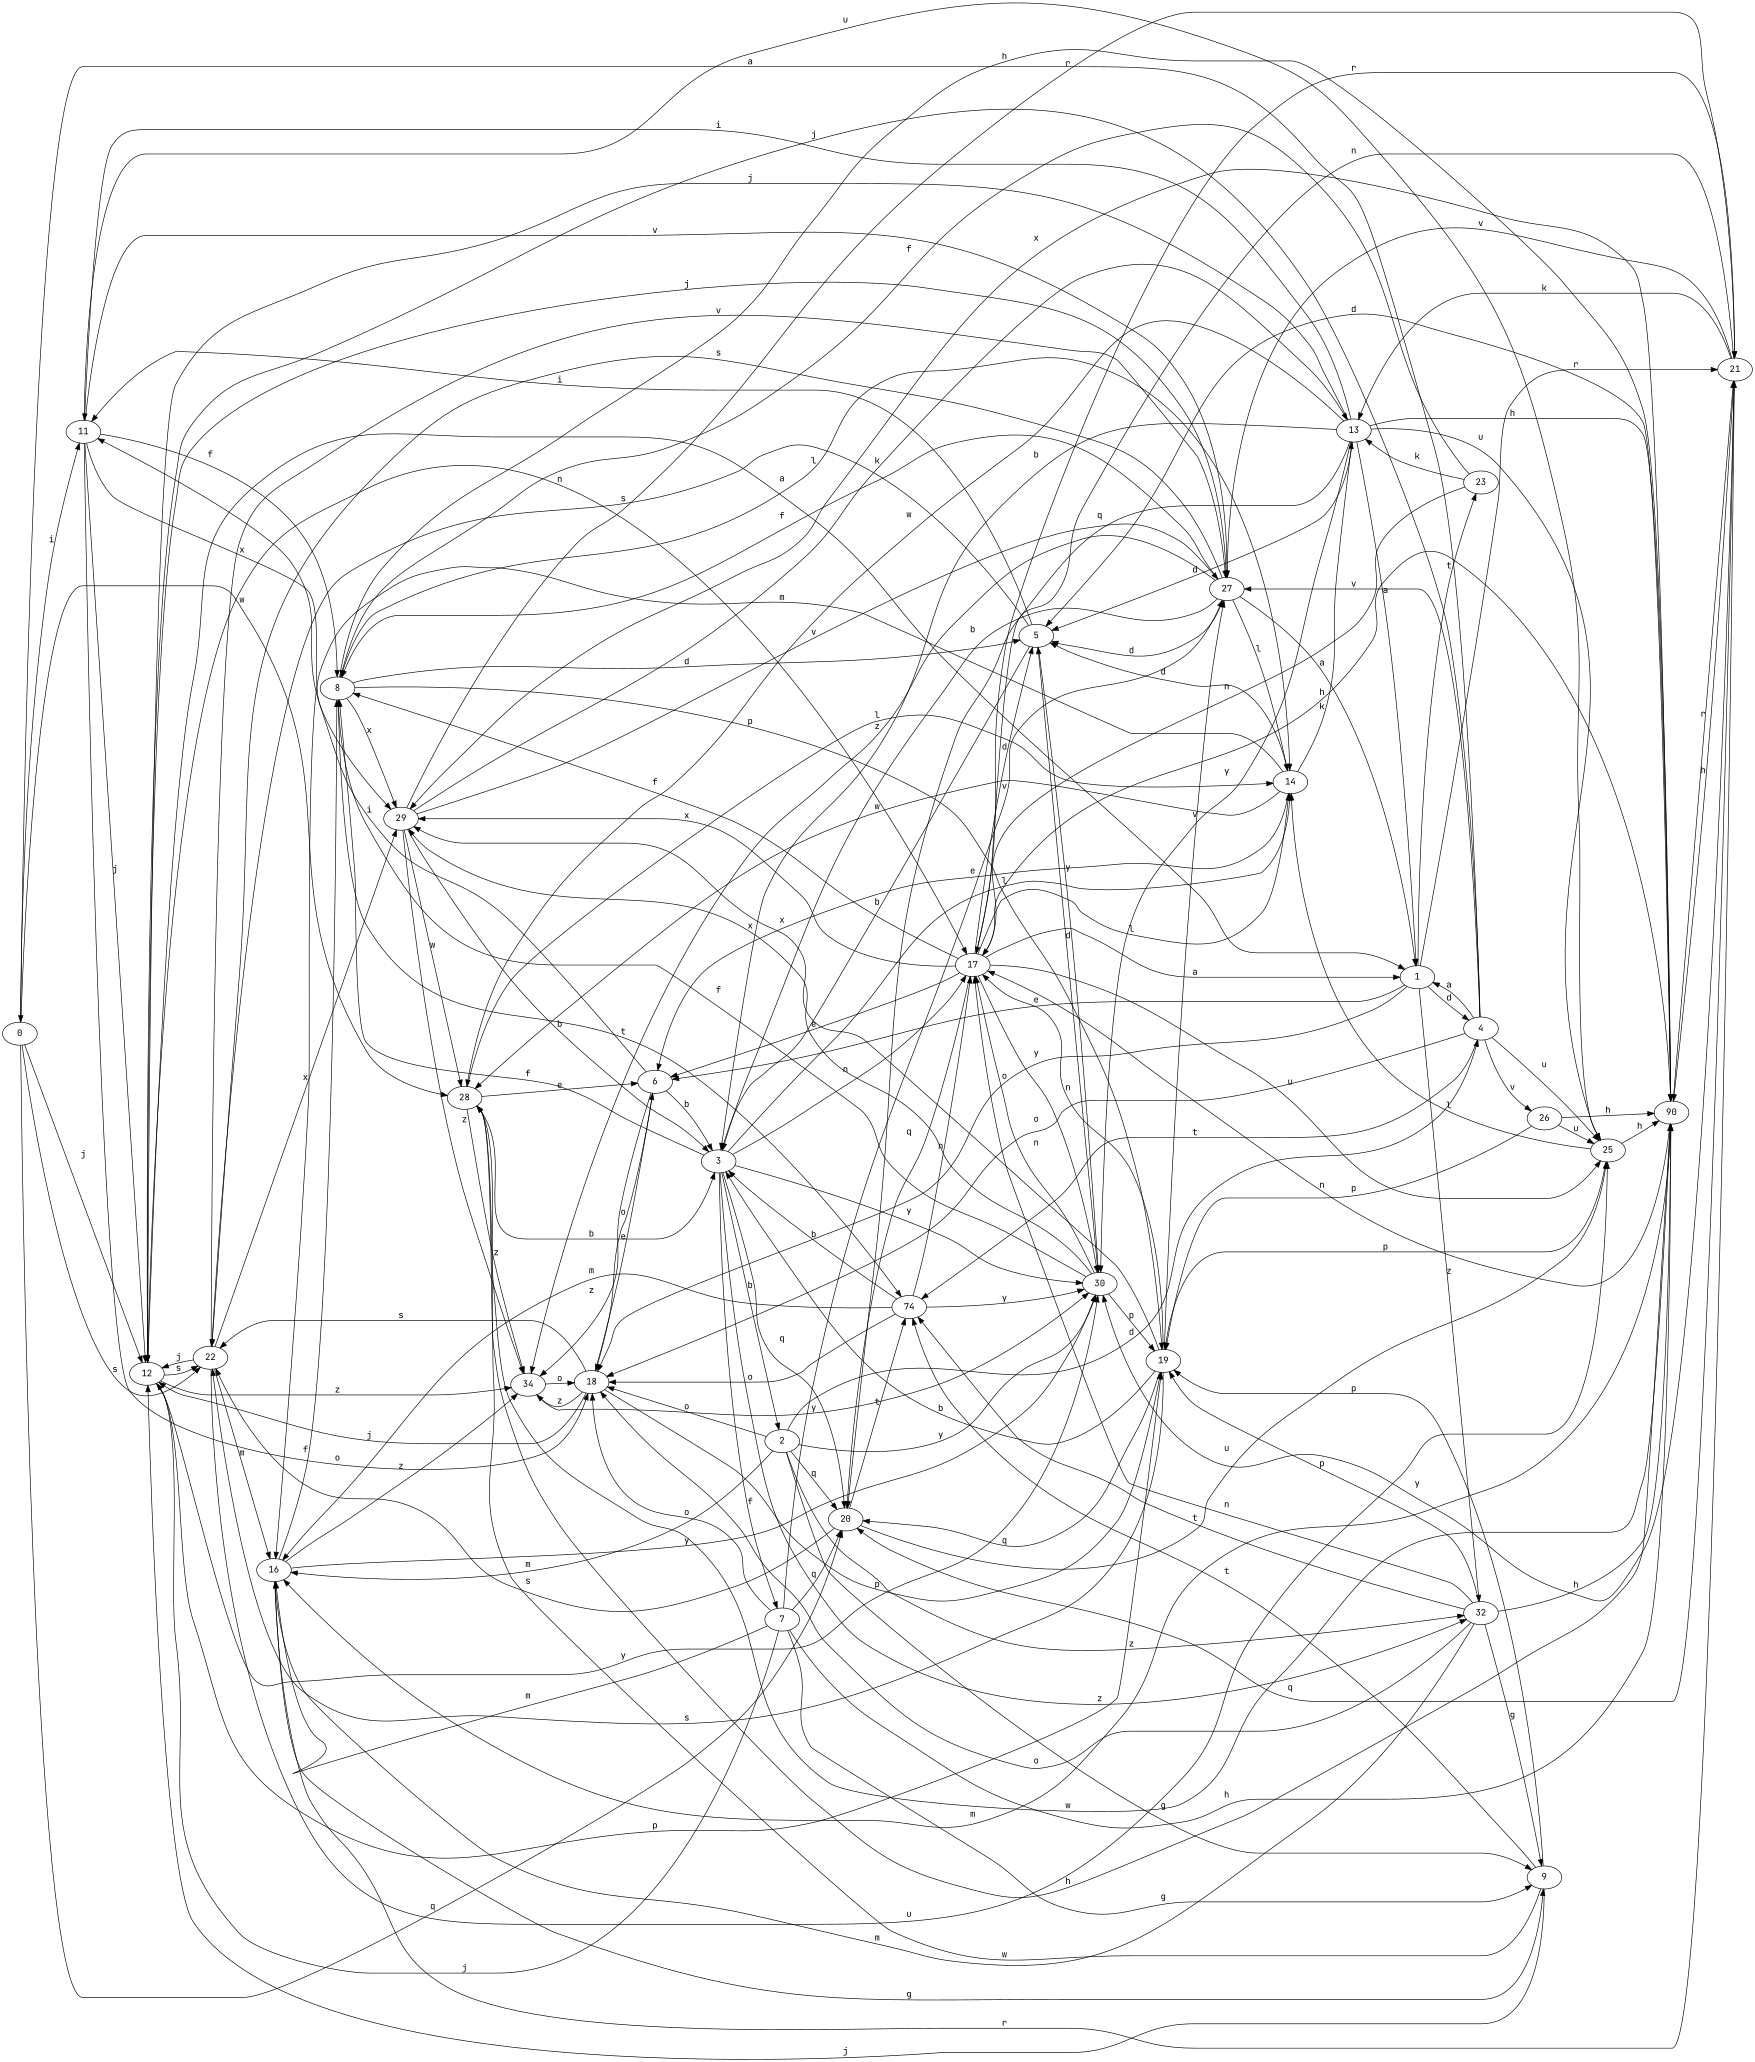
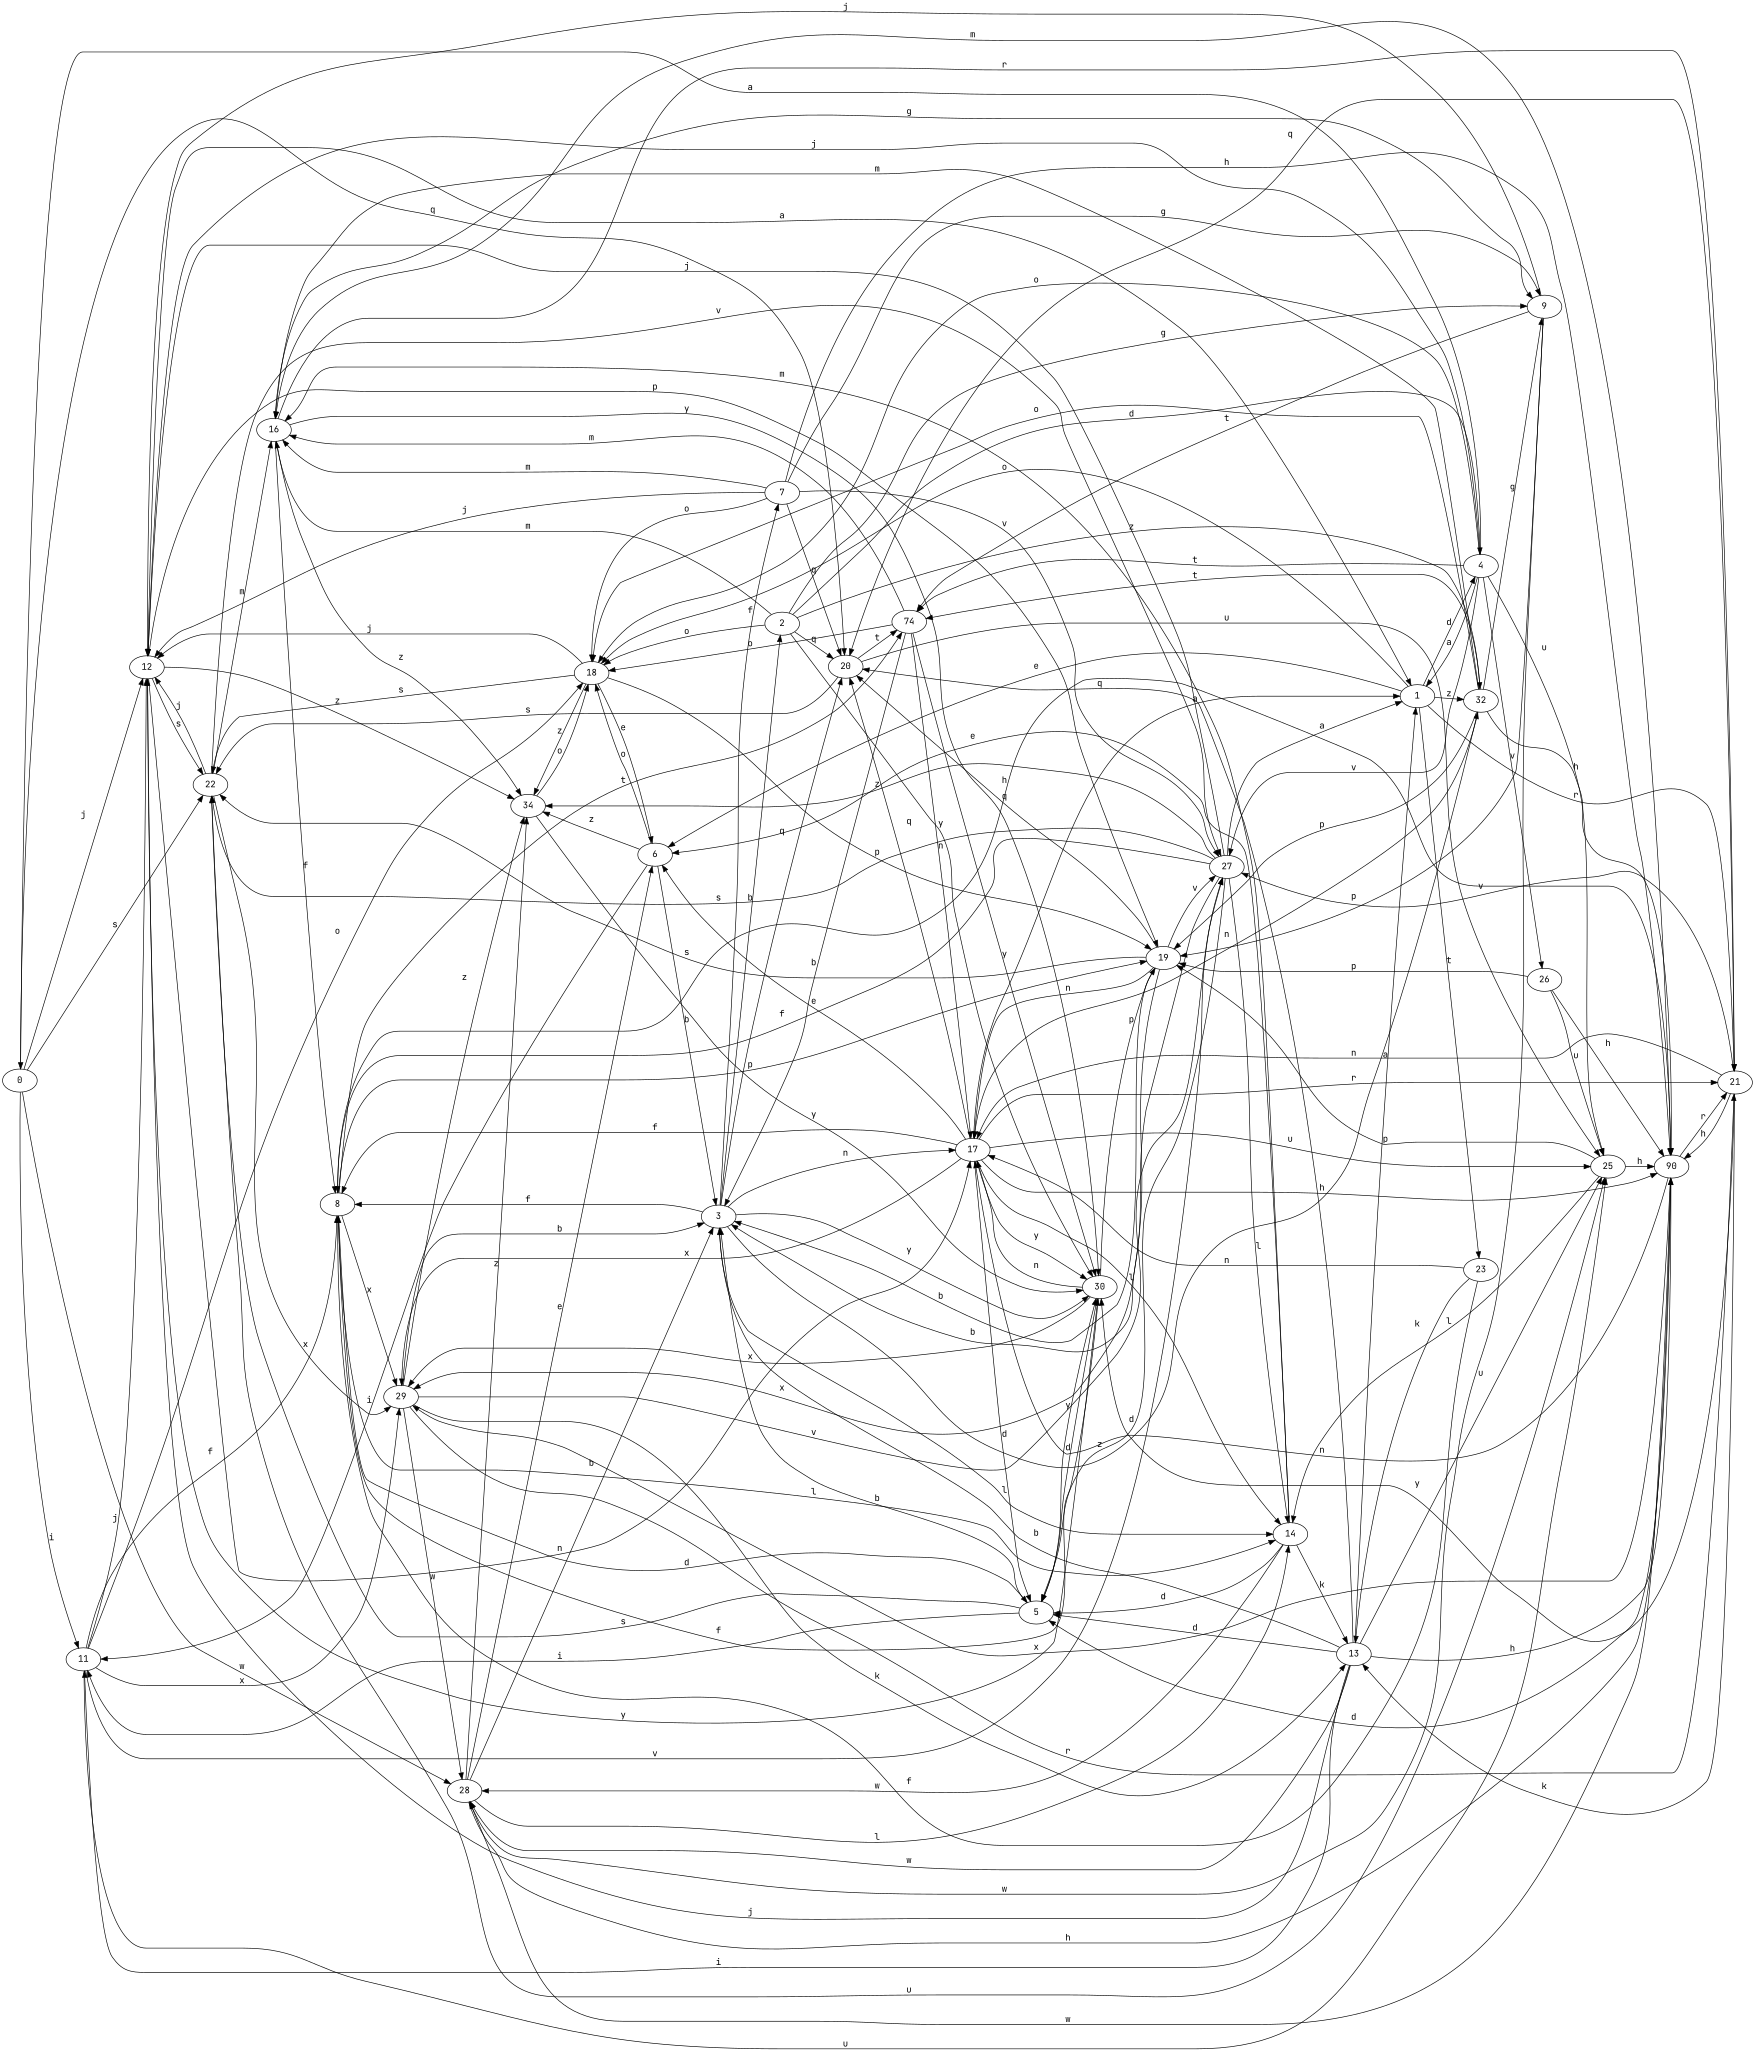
(1182, 840) -> none
